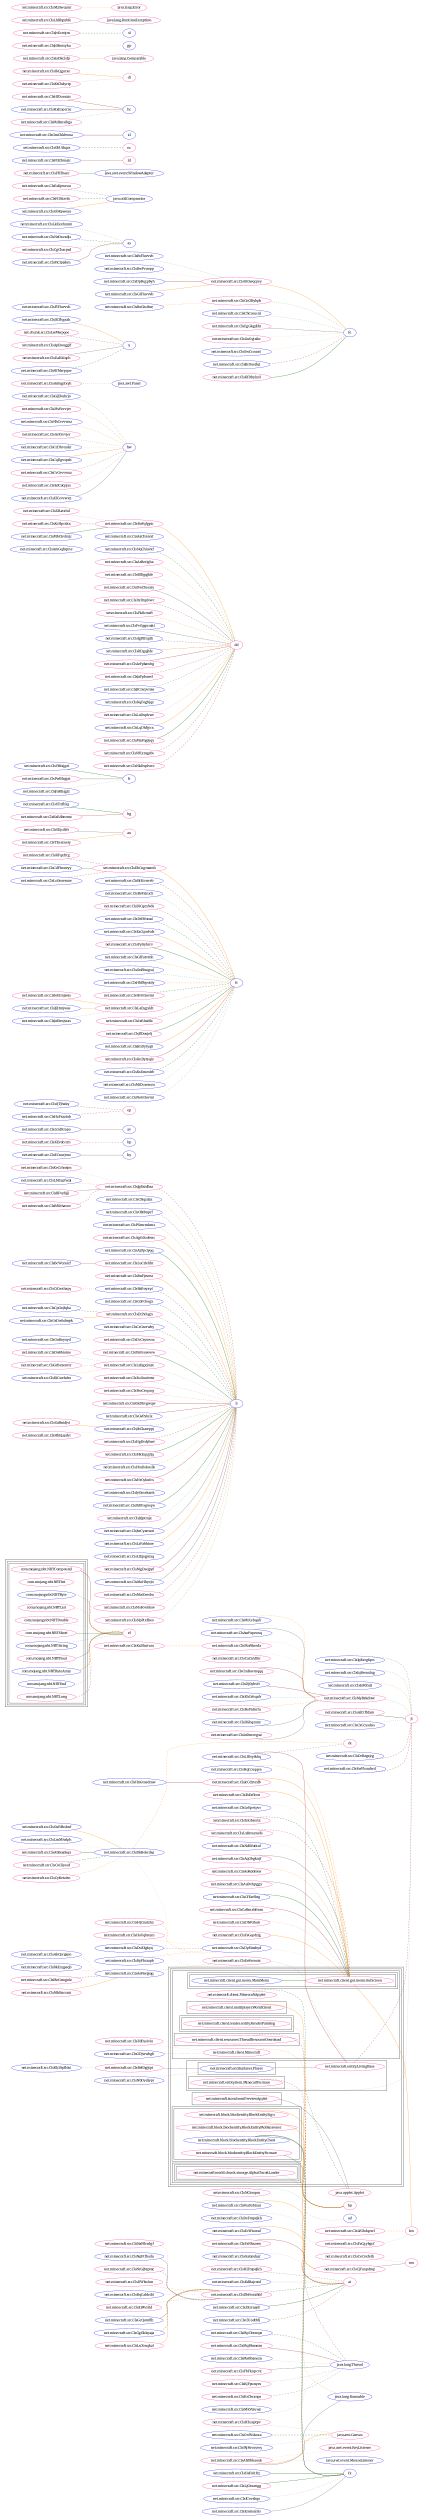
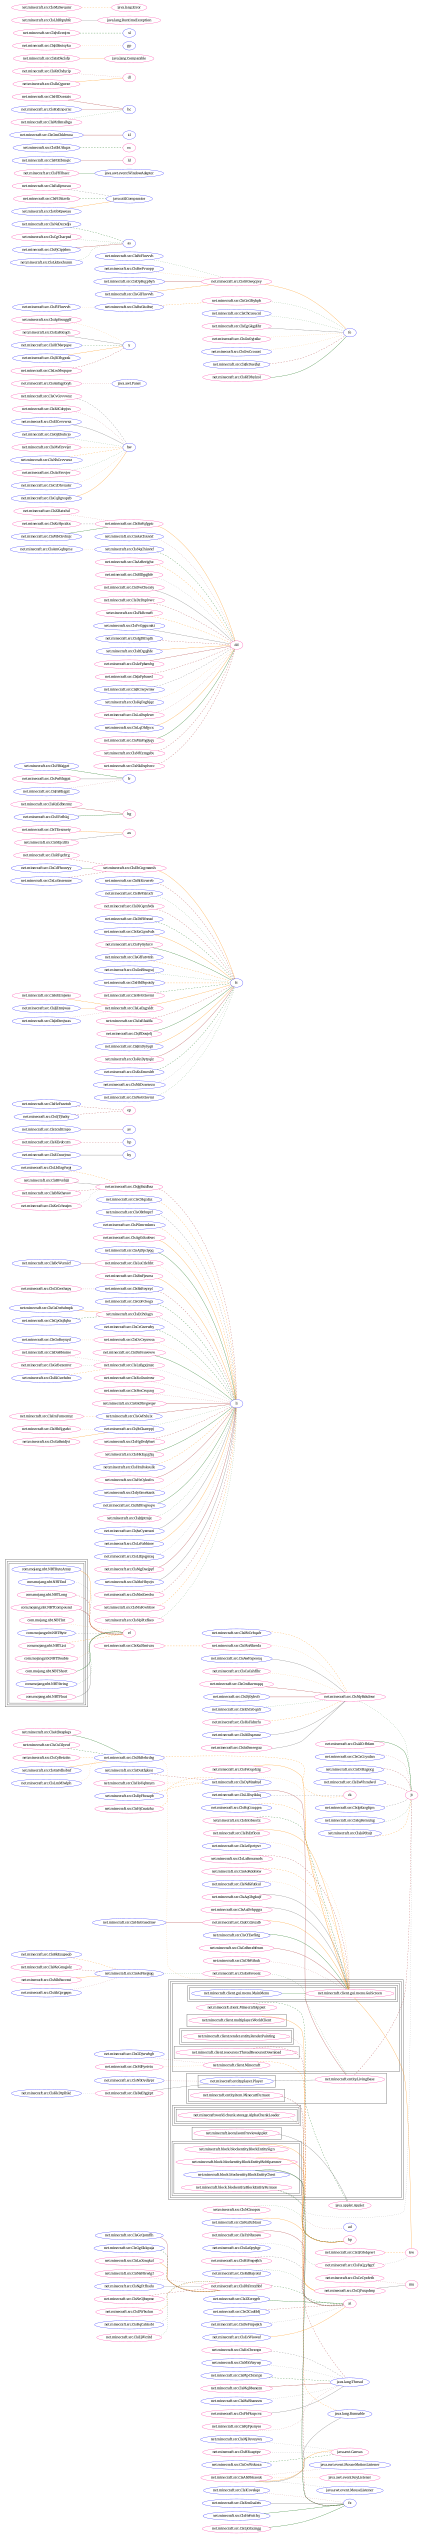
(46, 333) -> (46, 371)
(191, 996) -> (191, 996)
none -> (46, 1416)
none -> (350, 2465)
